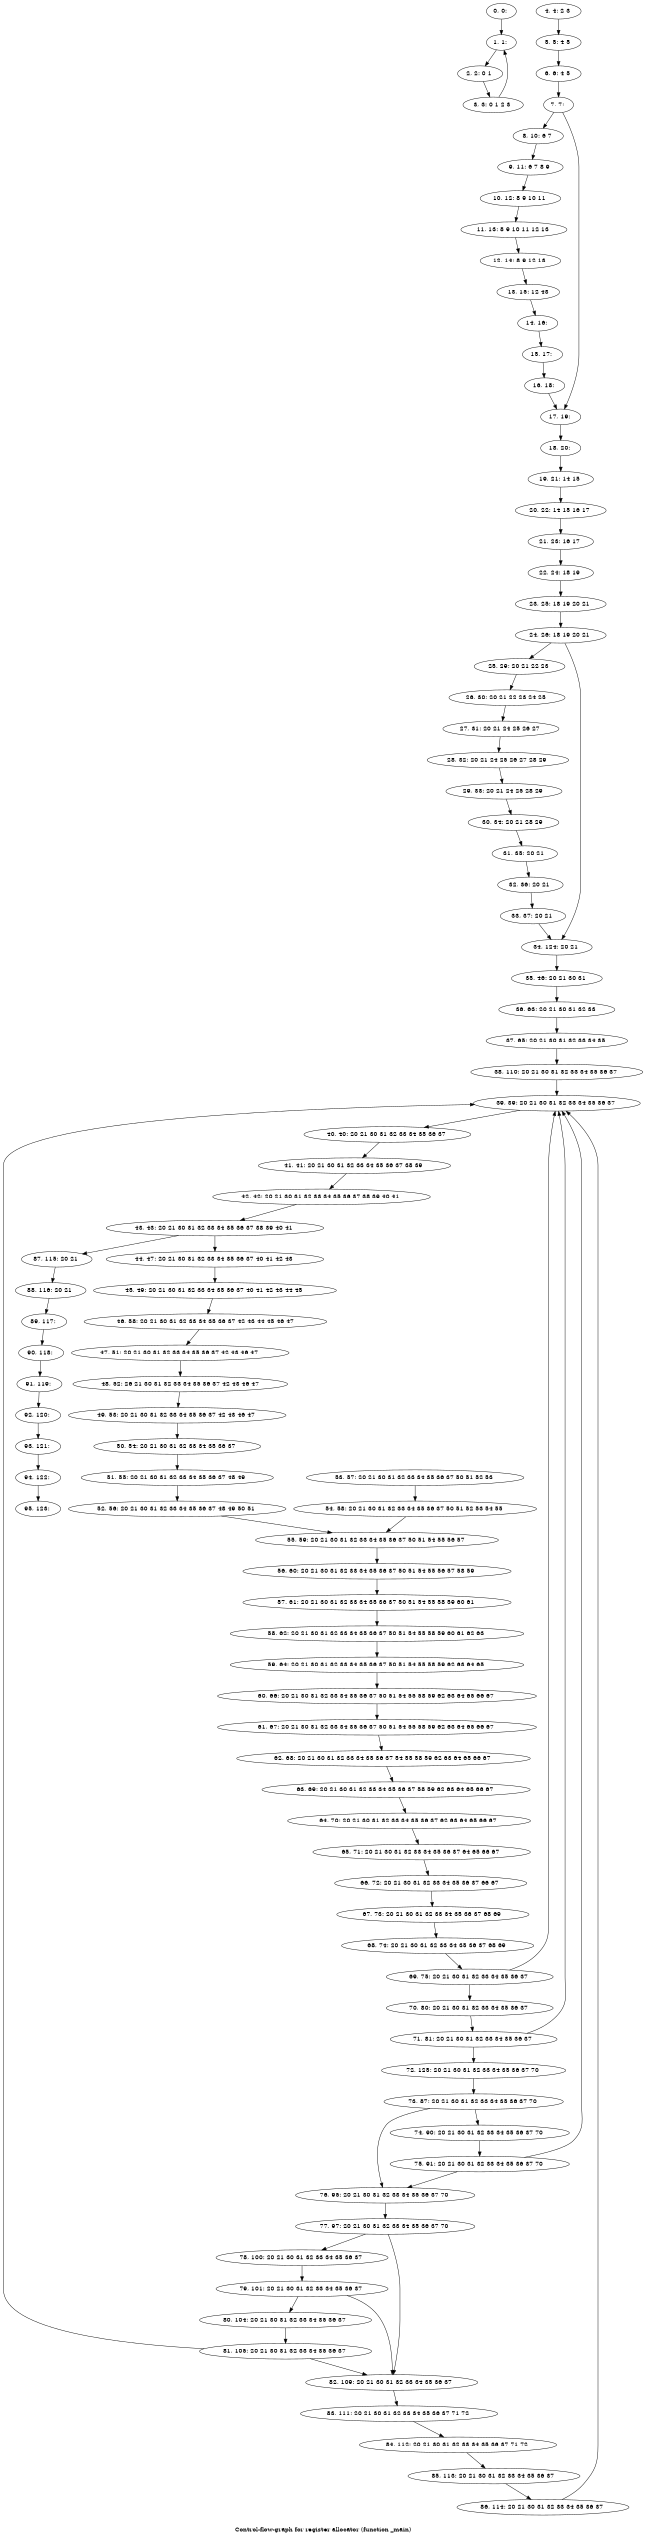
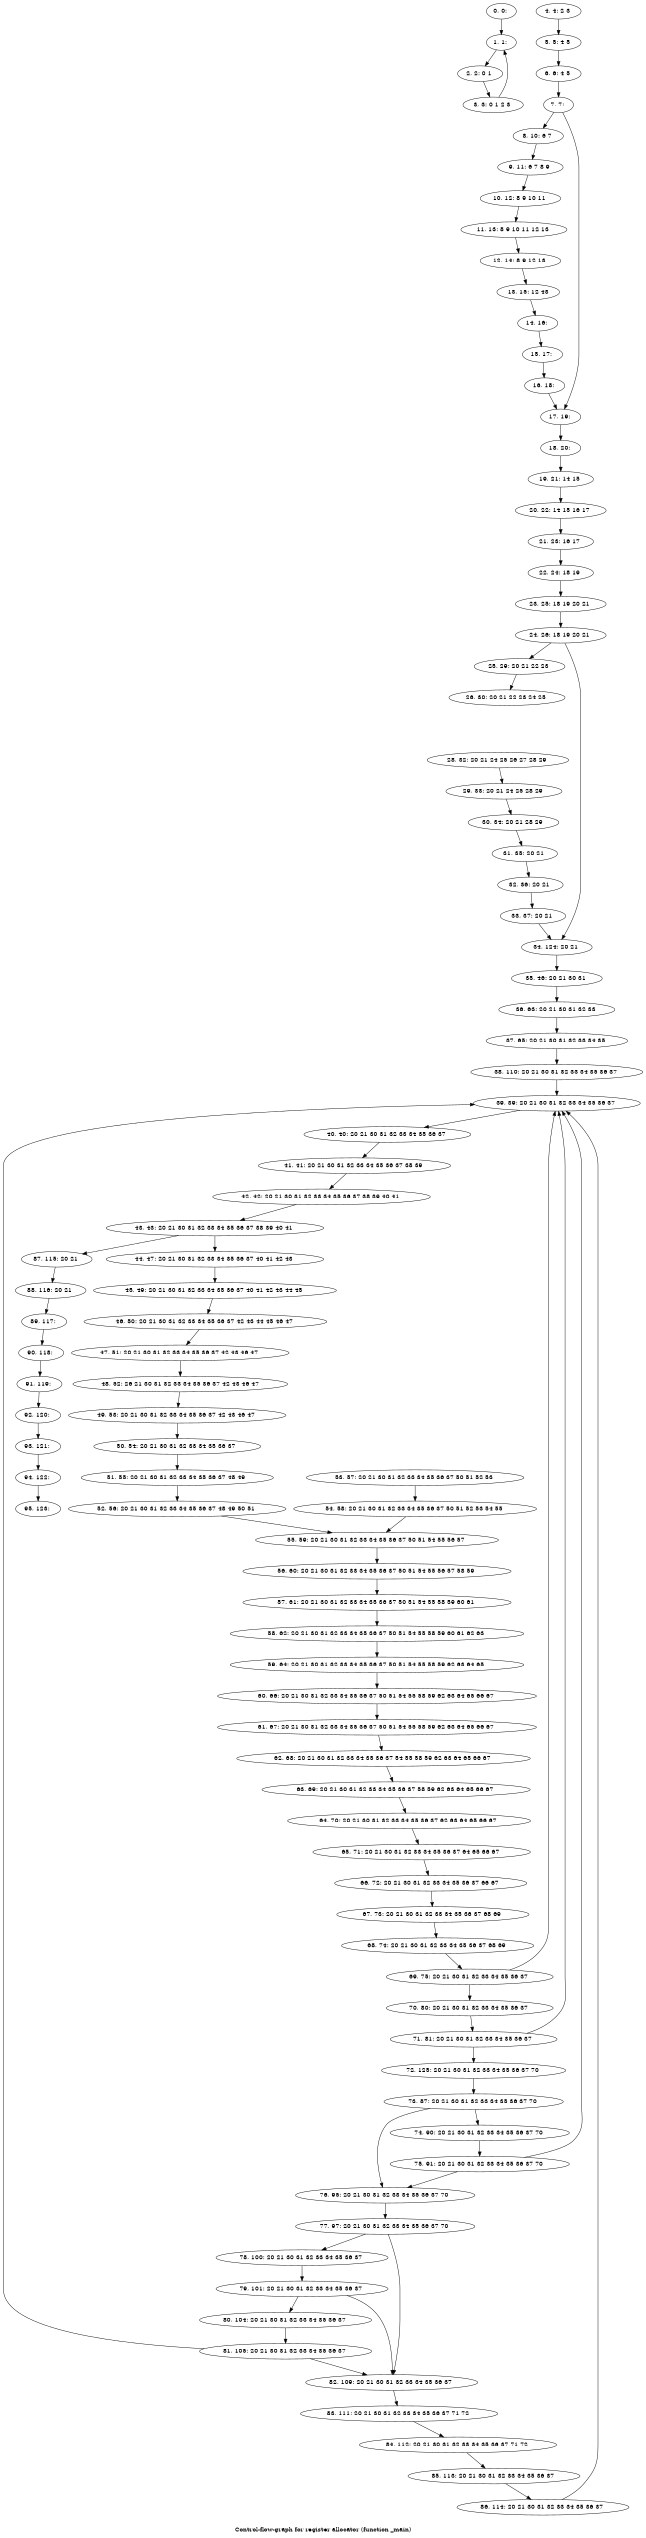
(501, 729) -> none
(205, 1322) -> (205, 1322)
